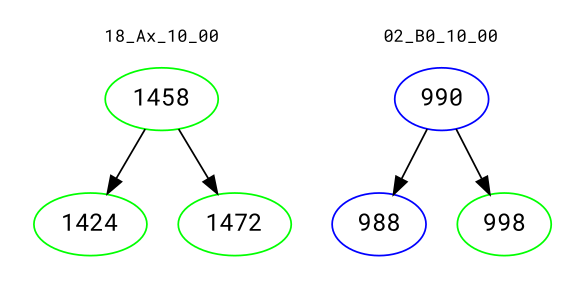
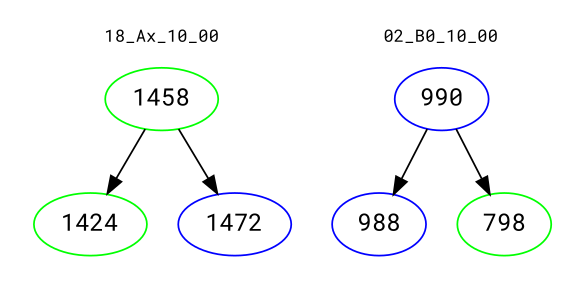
(235, 224) -> (235, 224)
(504, 224) -> (504, 224)
